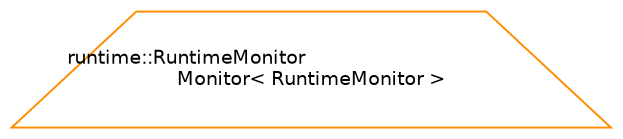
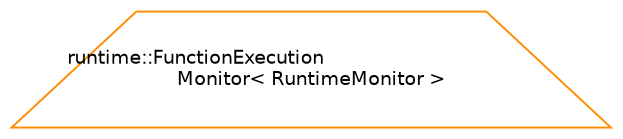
(311, 70) -> (311, 70)
